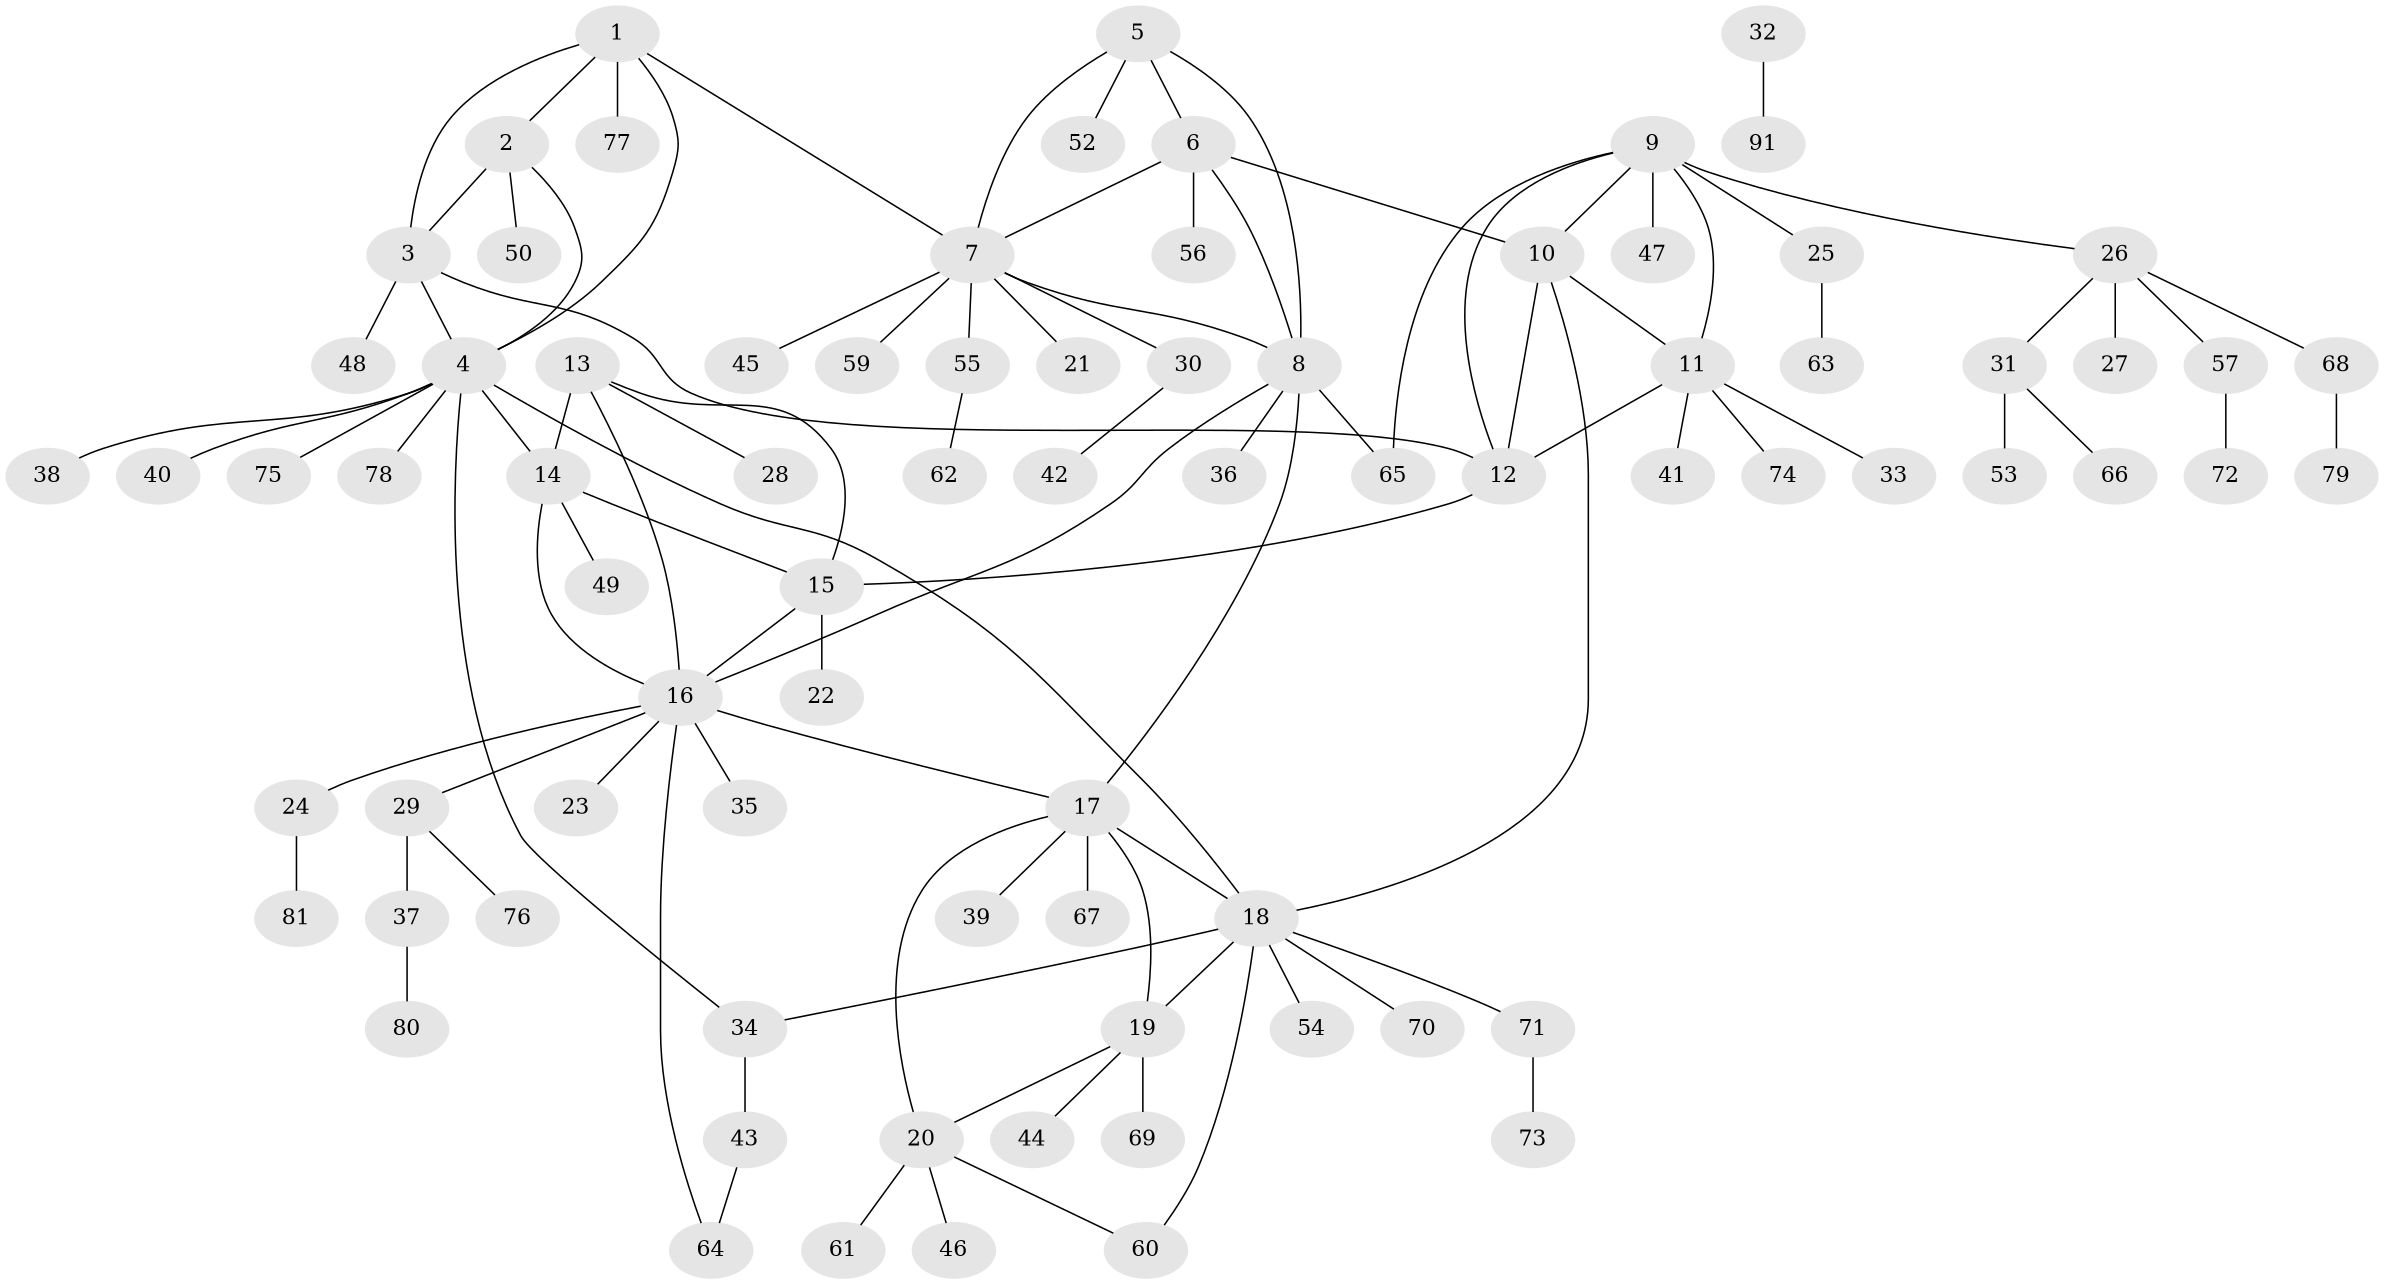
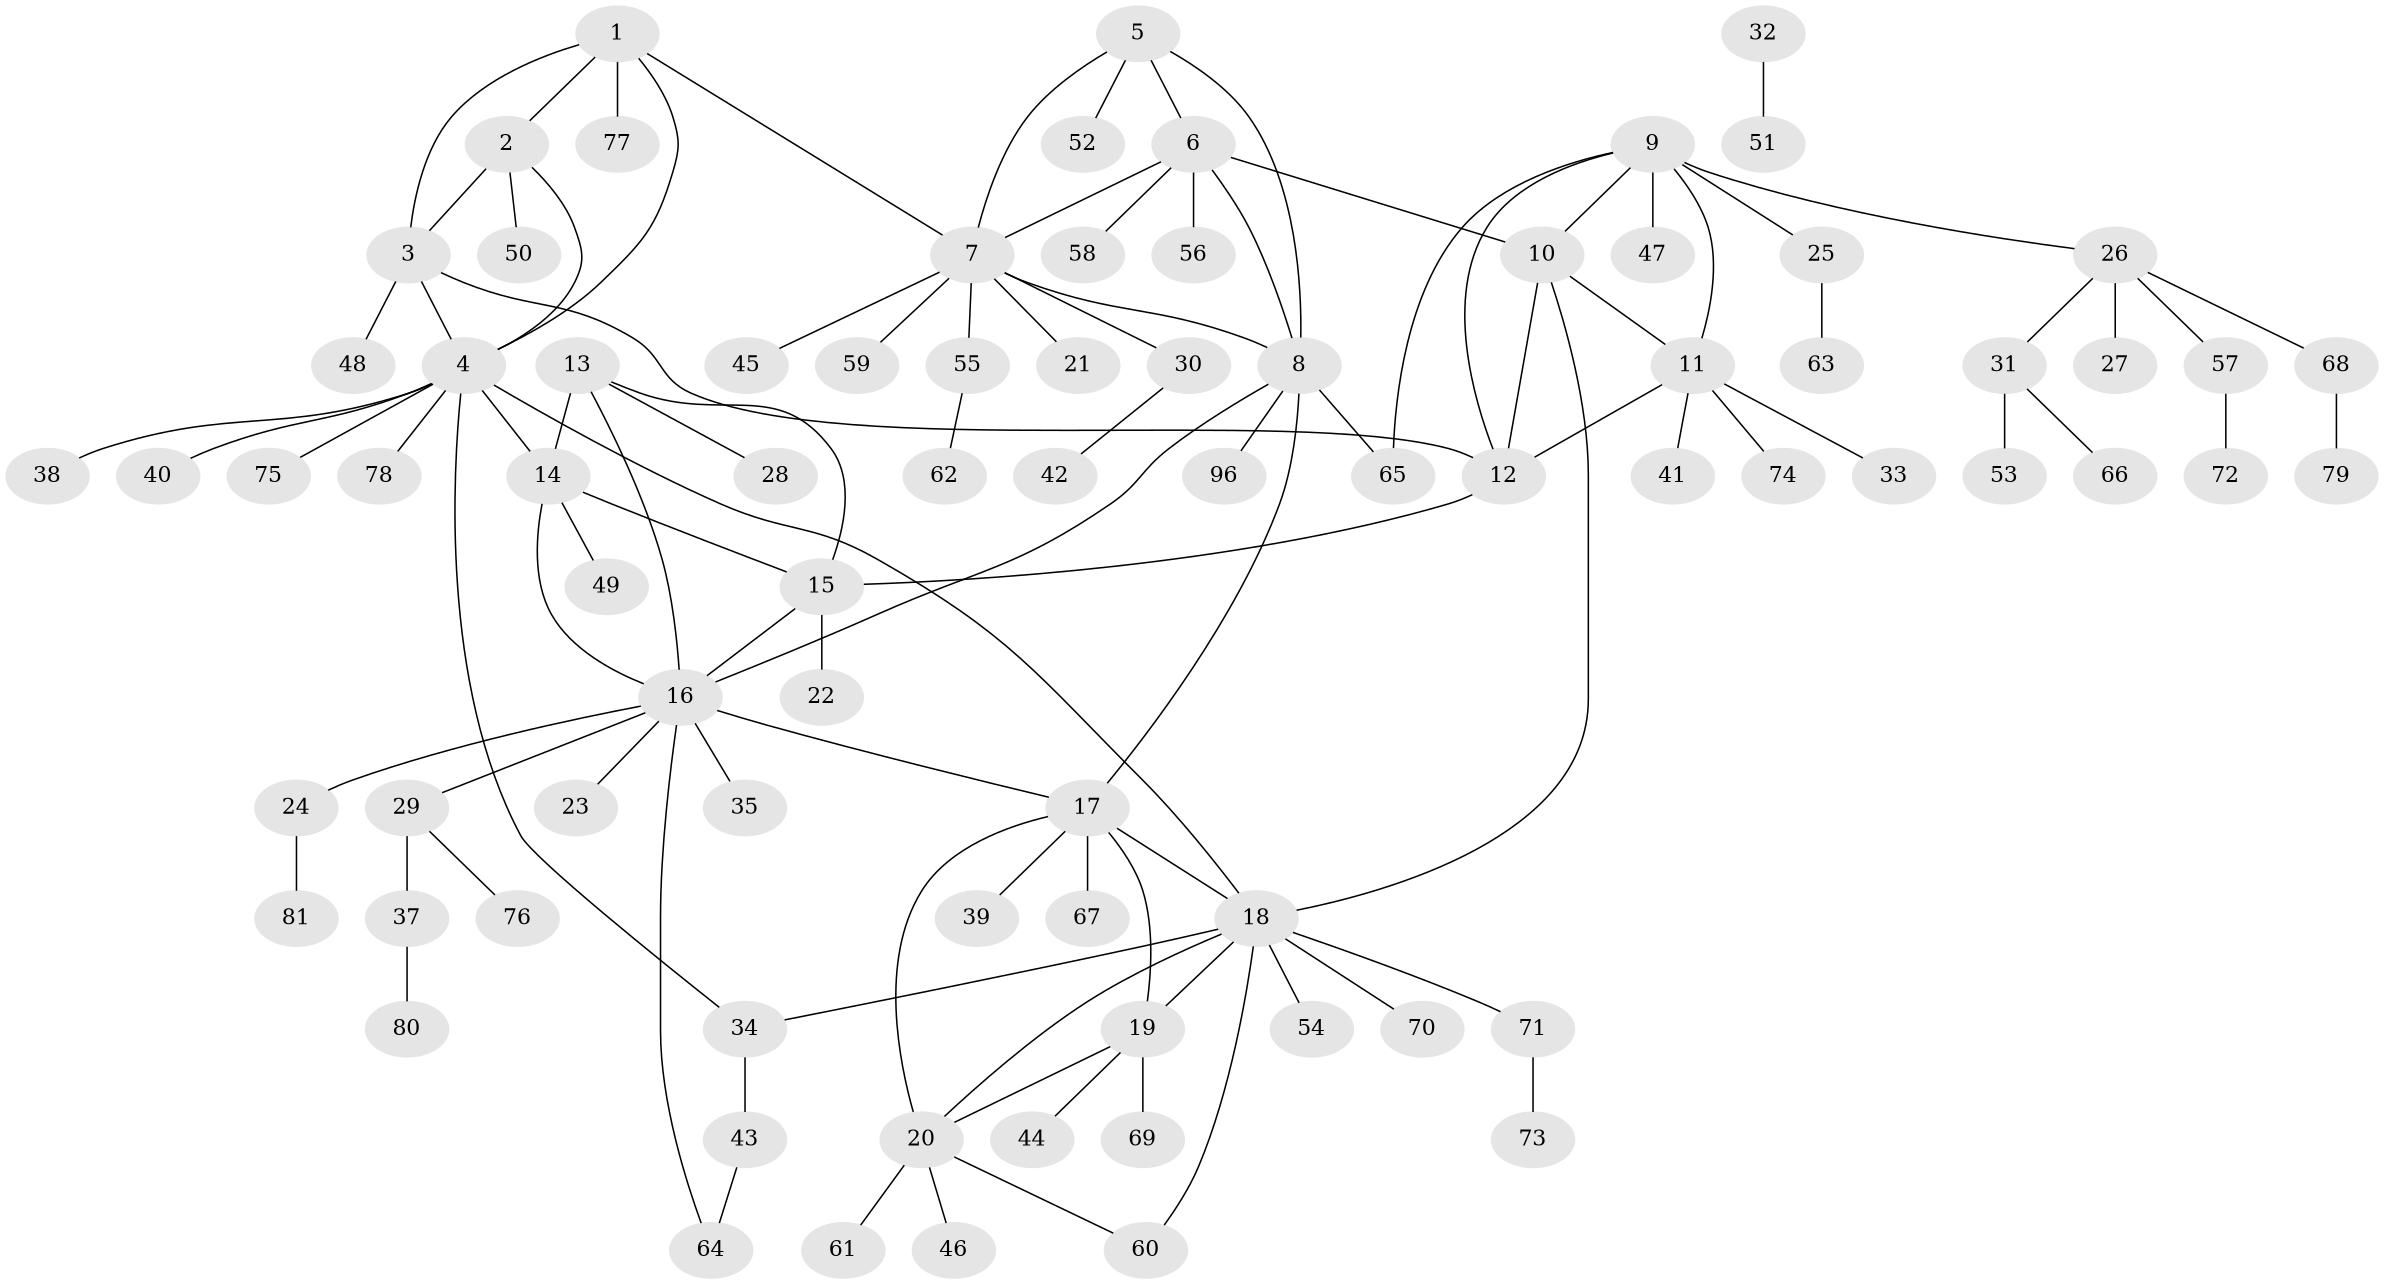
(1763, 144) -> (1763, 144)
none -> (1083, 255)
(1224, 476) -> (1224, 476)
none -> (1074, 1011)
